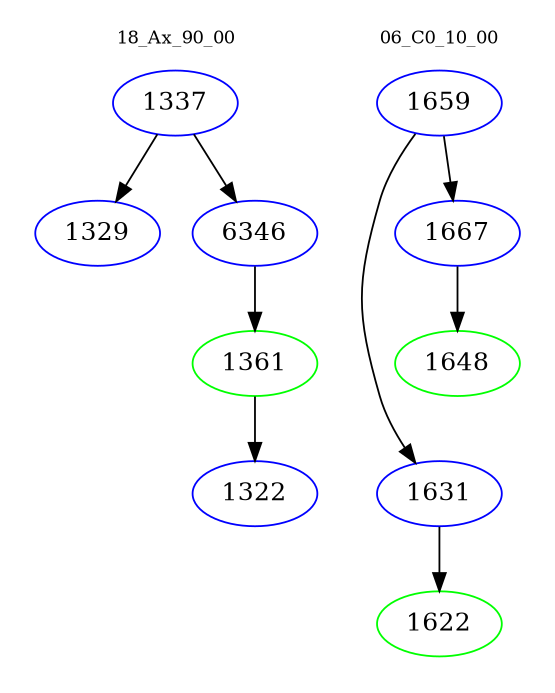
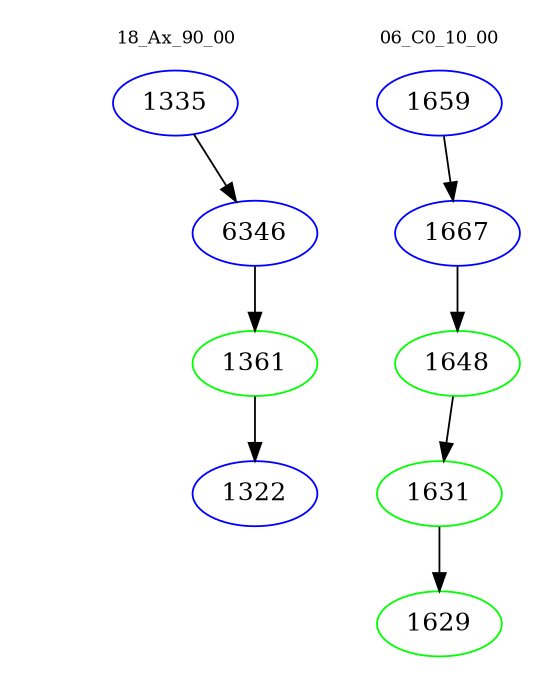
(175, 103) -> (175, 103)
(98, 233) -> none
(362, 289) -> (450, 420)
(439, 494) -> (439, 494)
(439, 624) -> (439, 624)
